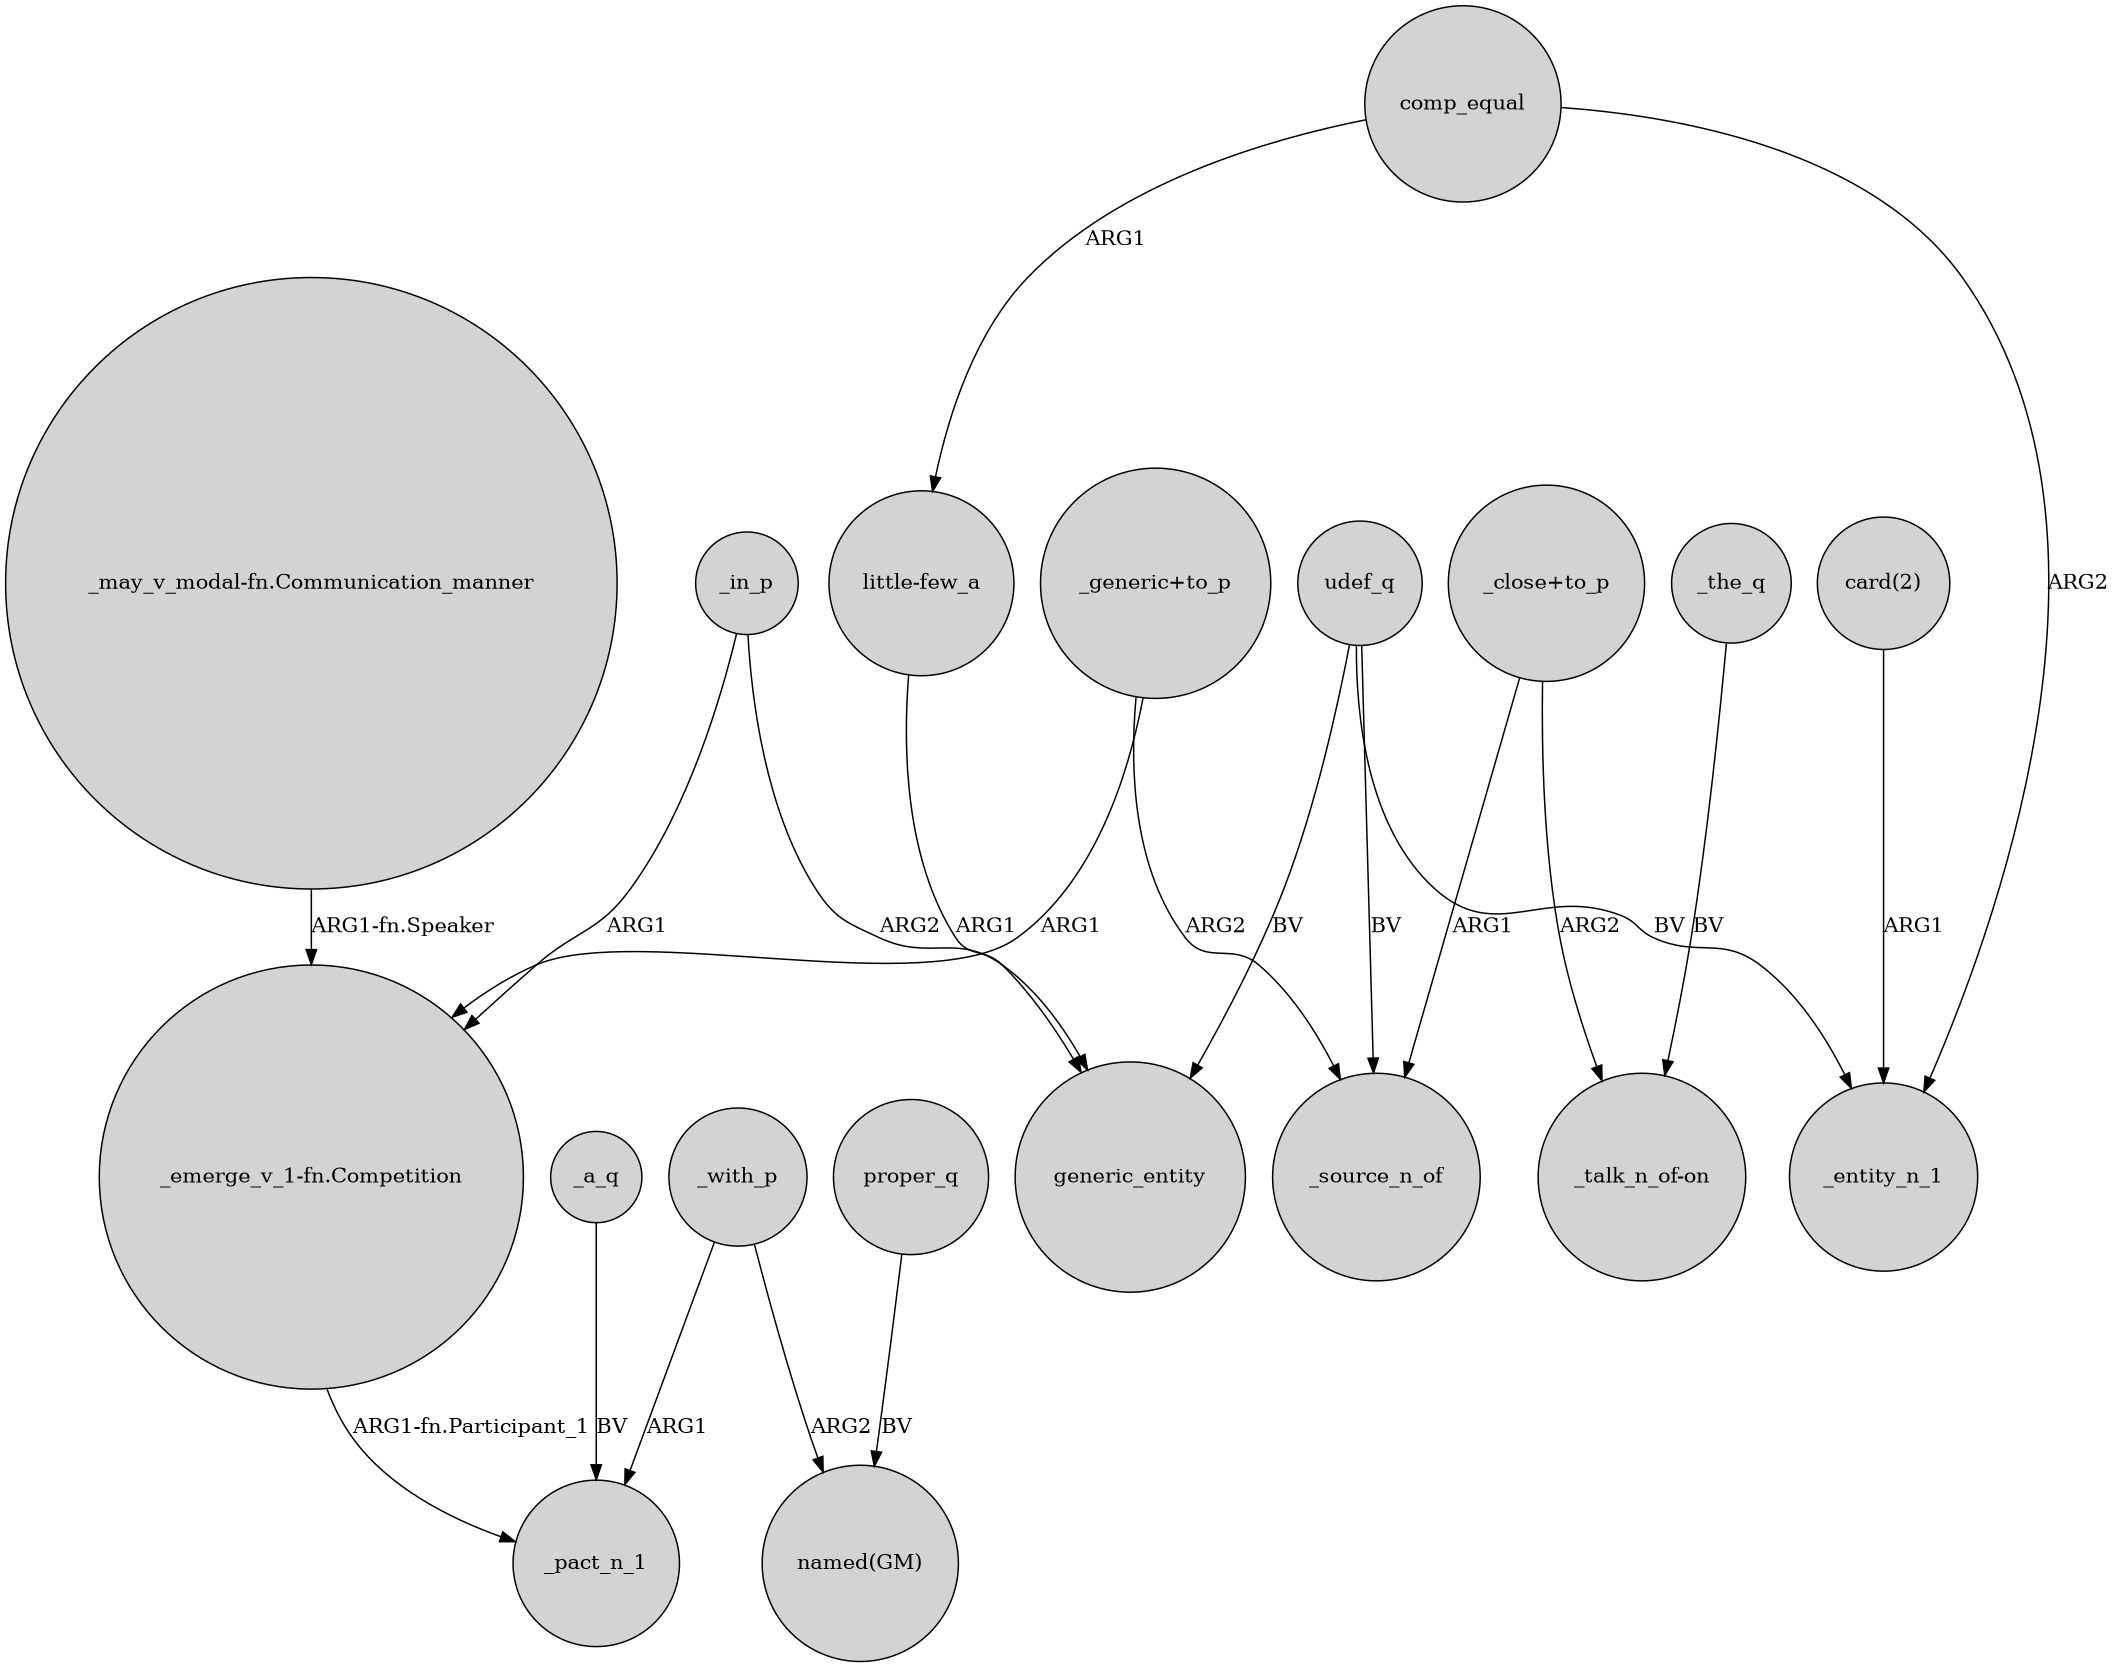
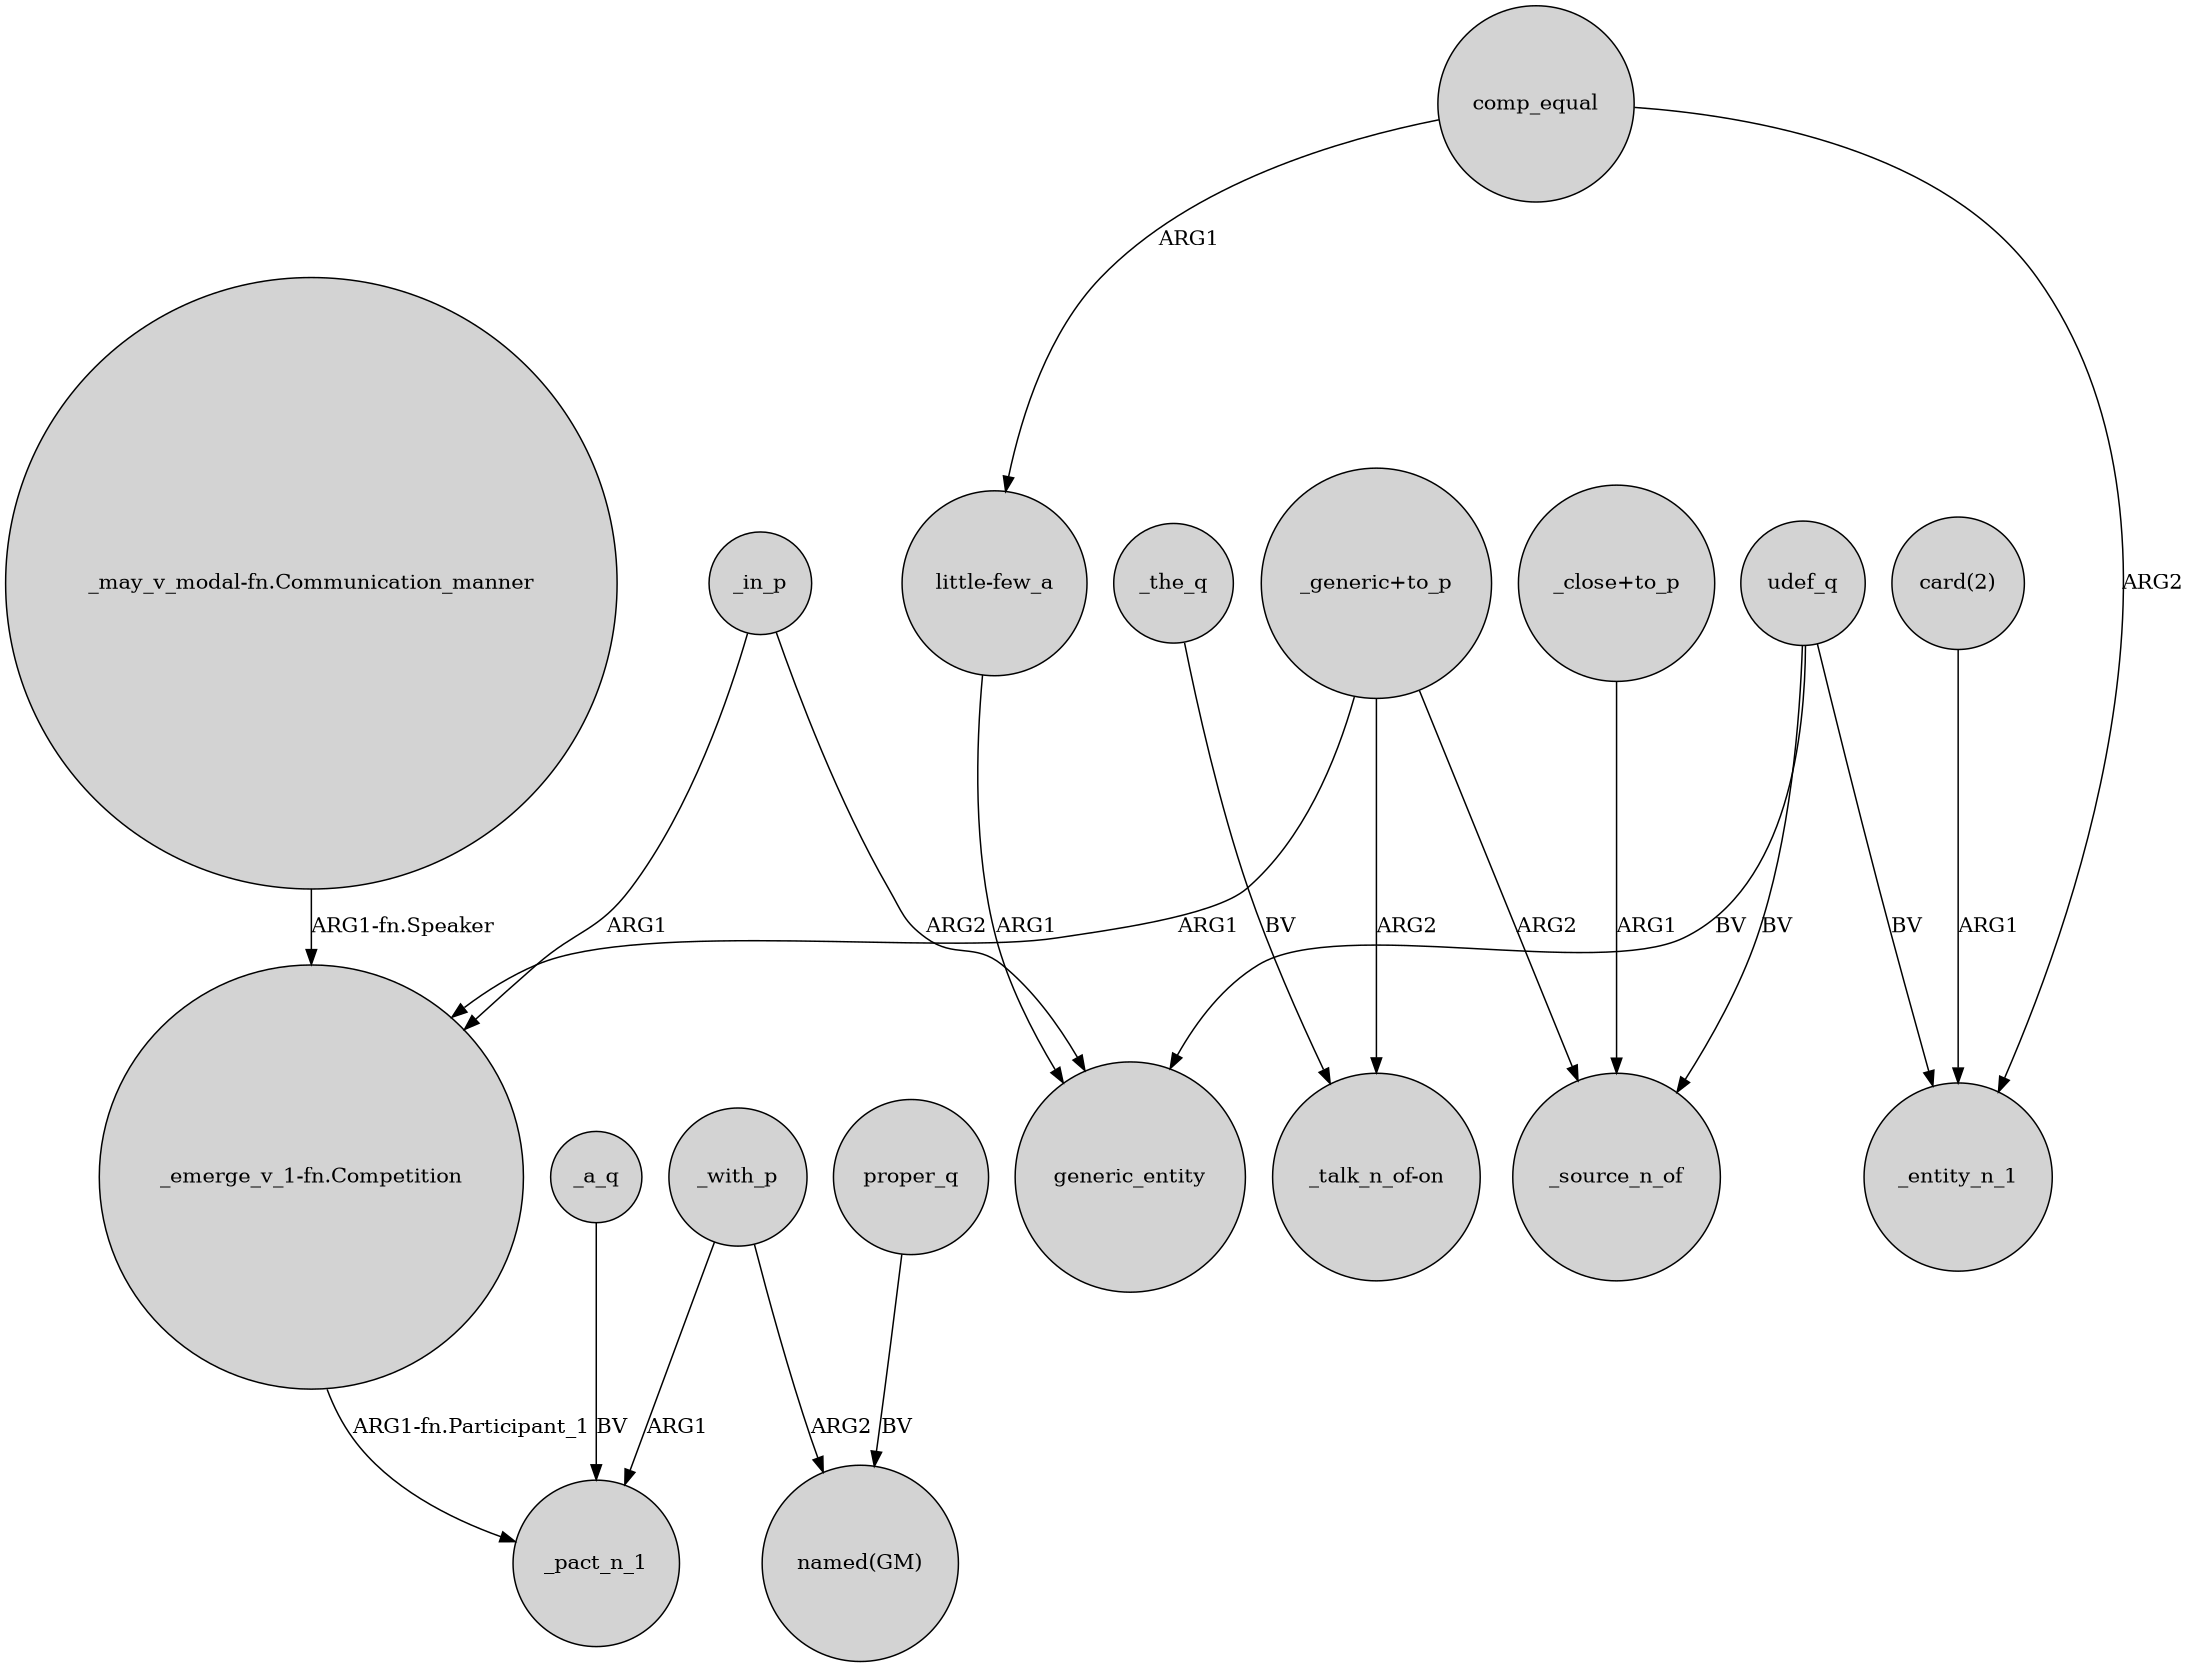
(1551, 877) -> (1376, 878)
